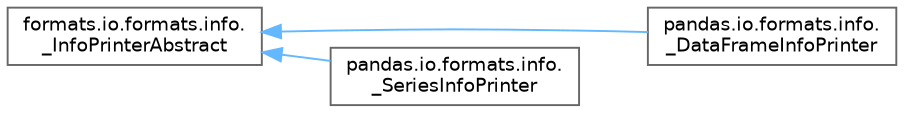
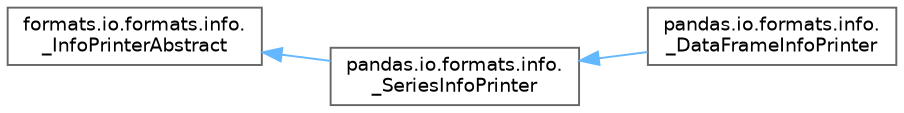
(465, 29) -> (623, 55)
